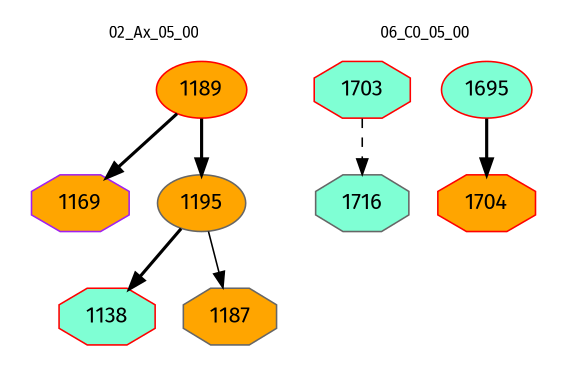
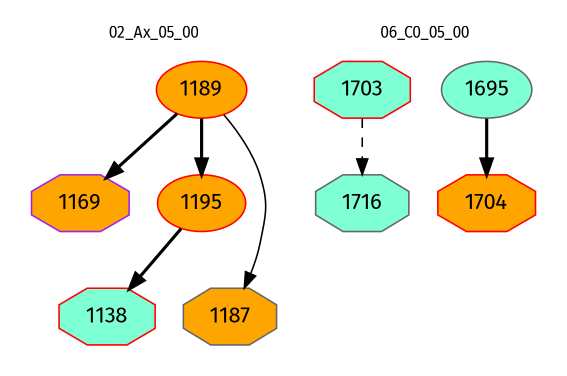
(487, 90) -> (487, 90)
(202, 203) -> (202, 203)
(214, 252) -> (264, 190)
